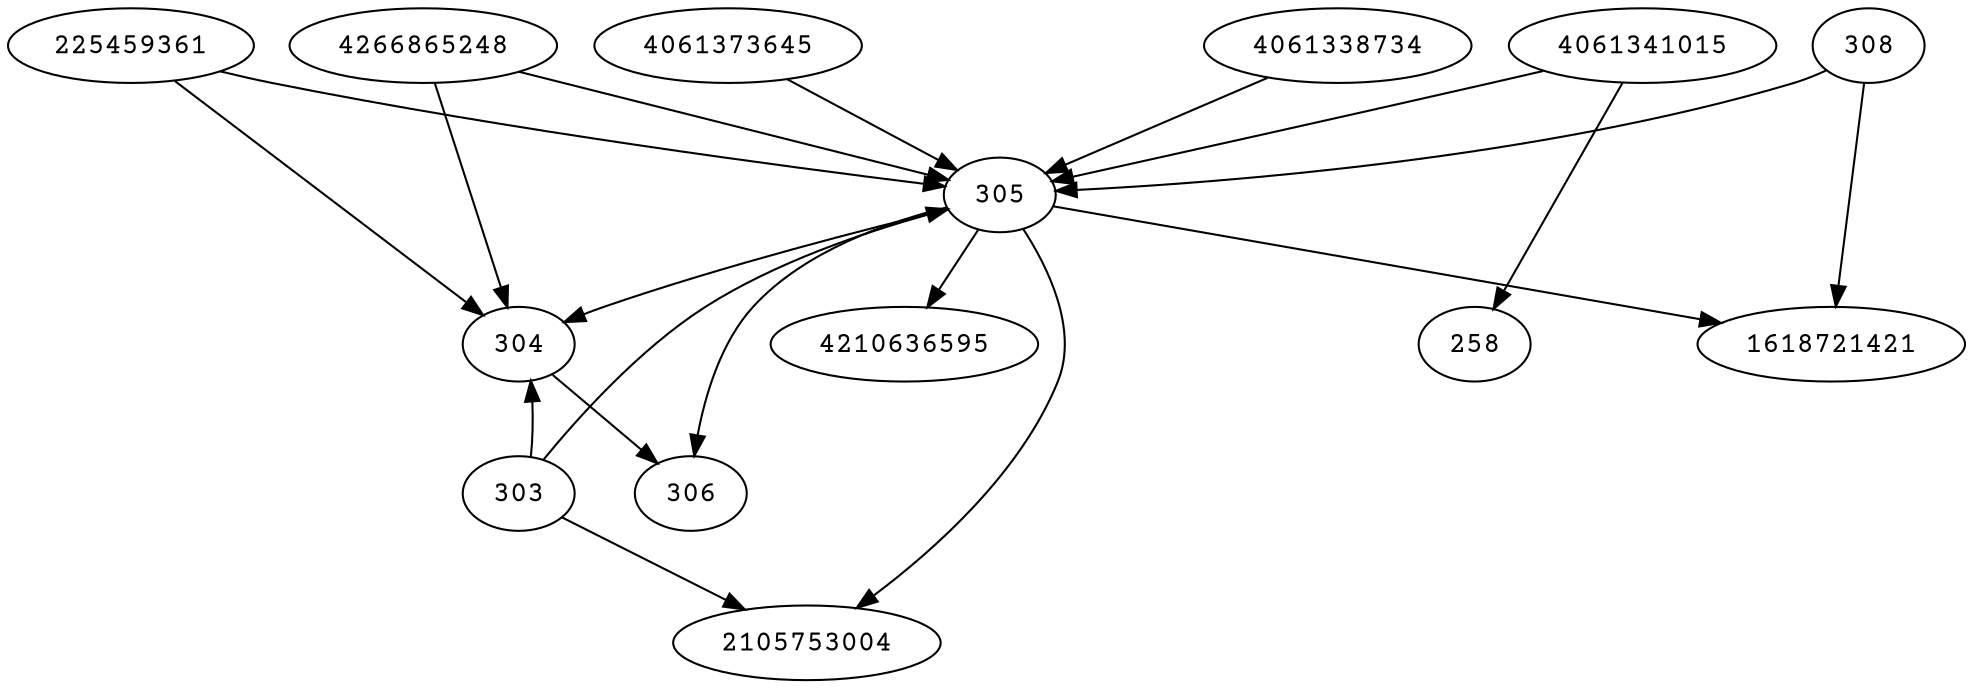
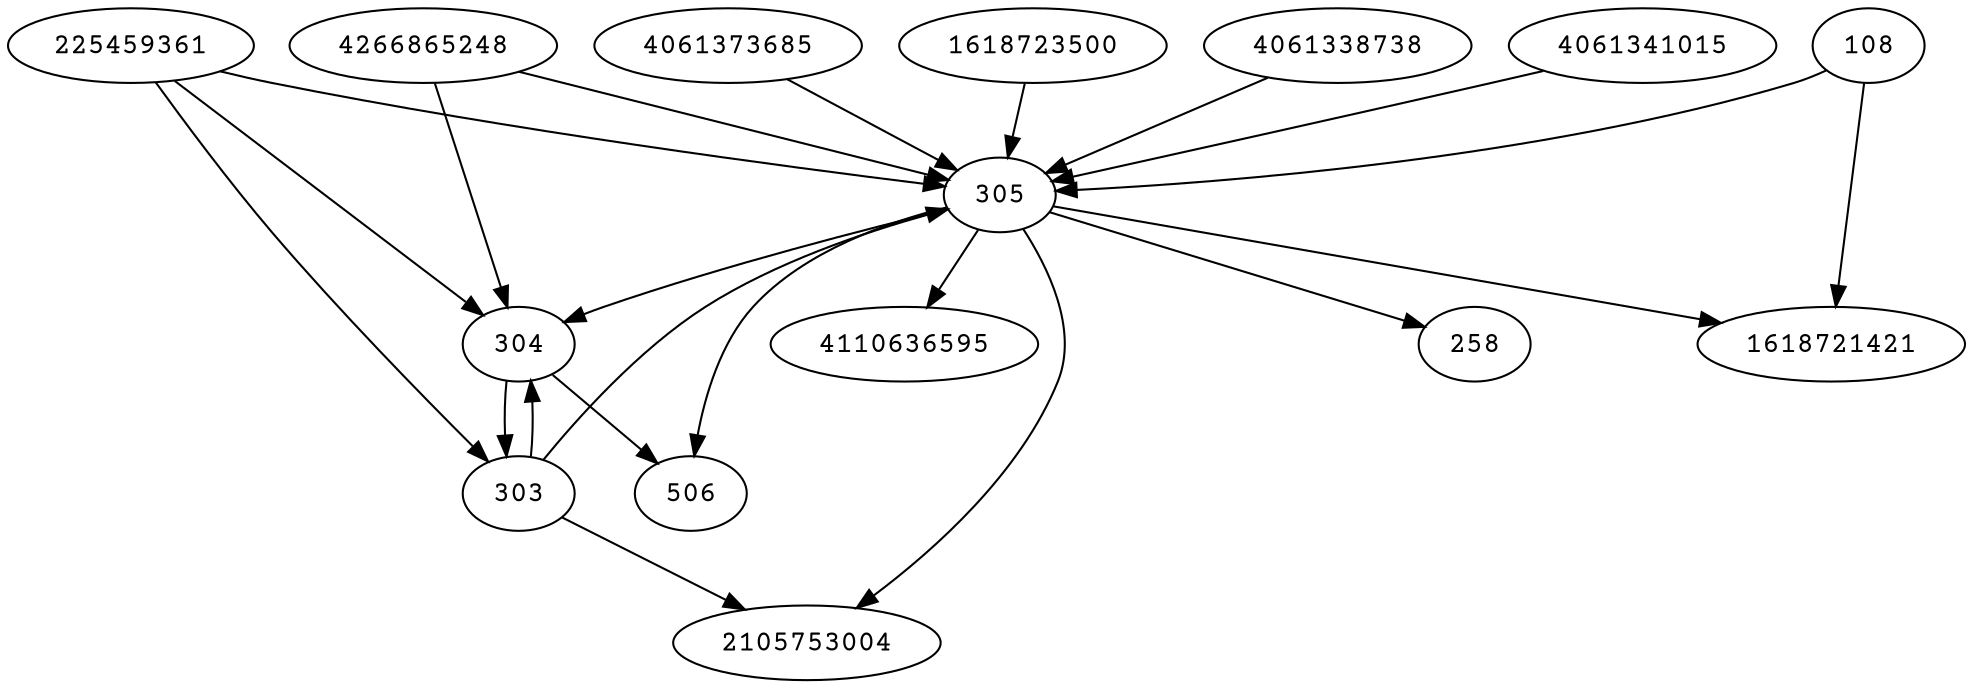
(728, 46) -> (728, 46)
none -> (1033, 46)
(1338, 46) -> (1338, 46)
(1869, 46) -> (1869, 46)
(1563, 186) -> (1227, 266)
none -> (306, 271)
(904, 344) -> (904, 344)
none -> (505, 408)
(691, 494) -> (691, 494)
